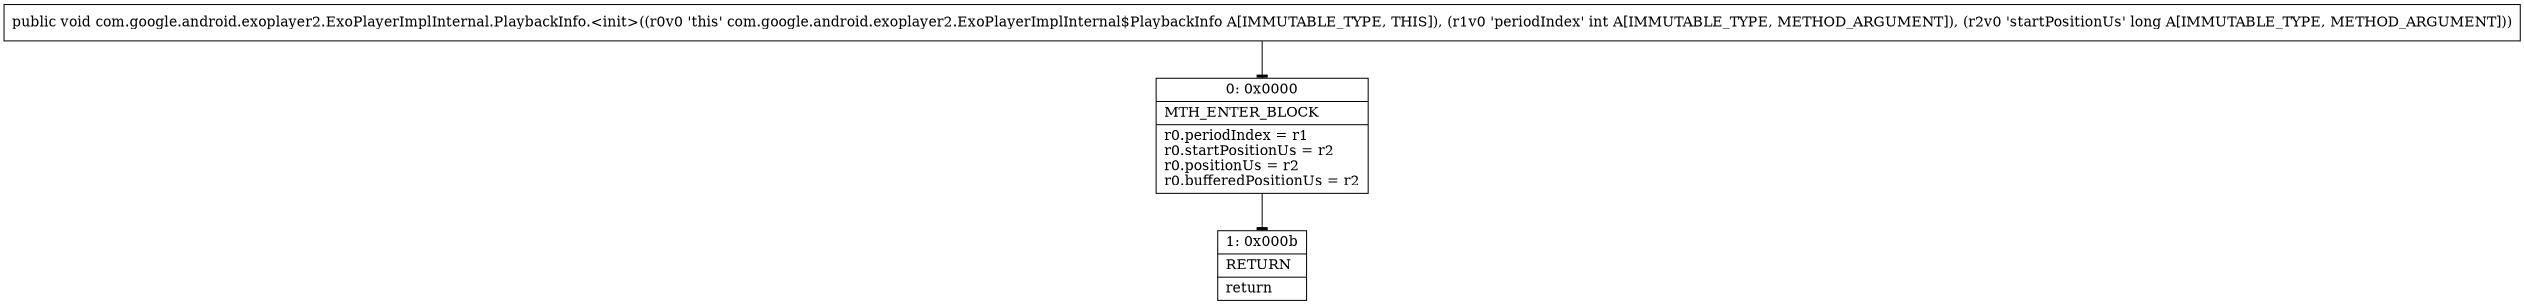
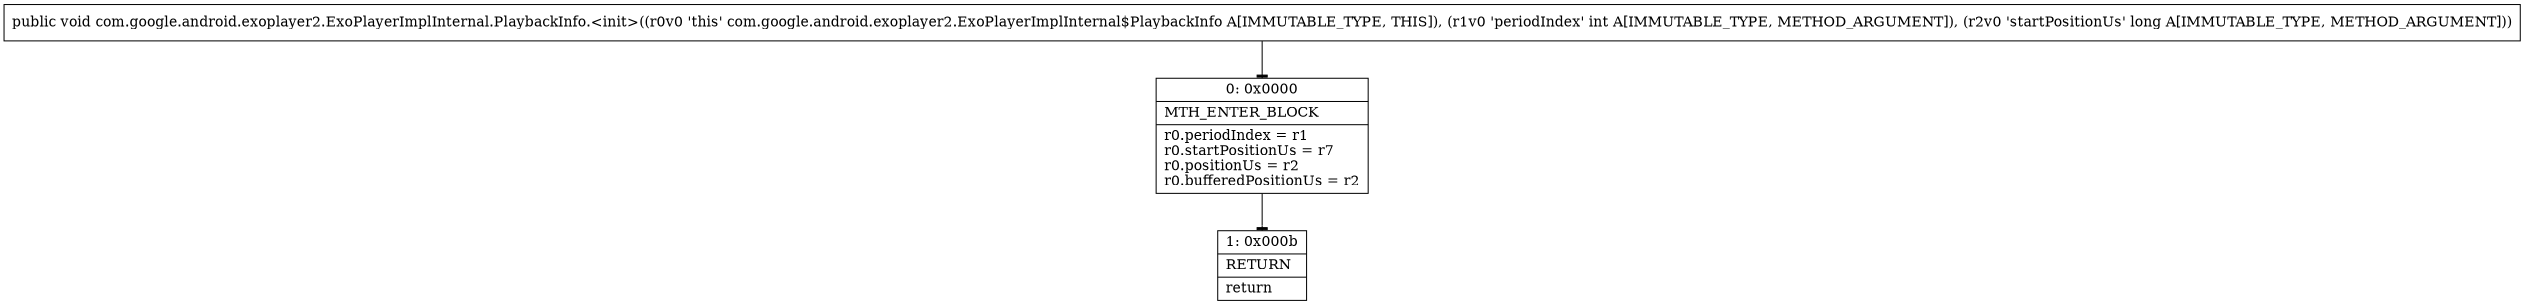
(1250, 151) -> (1250, 151)
